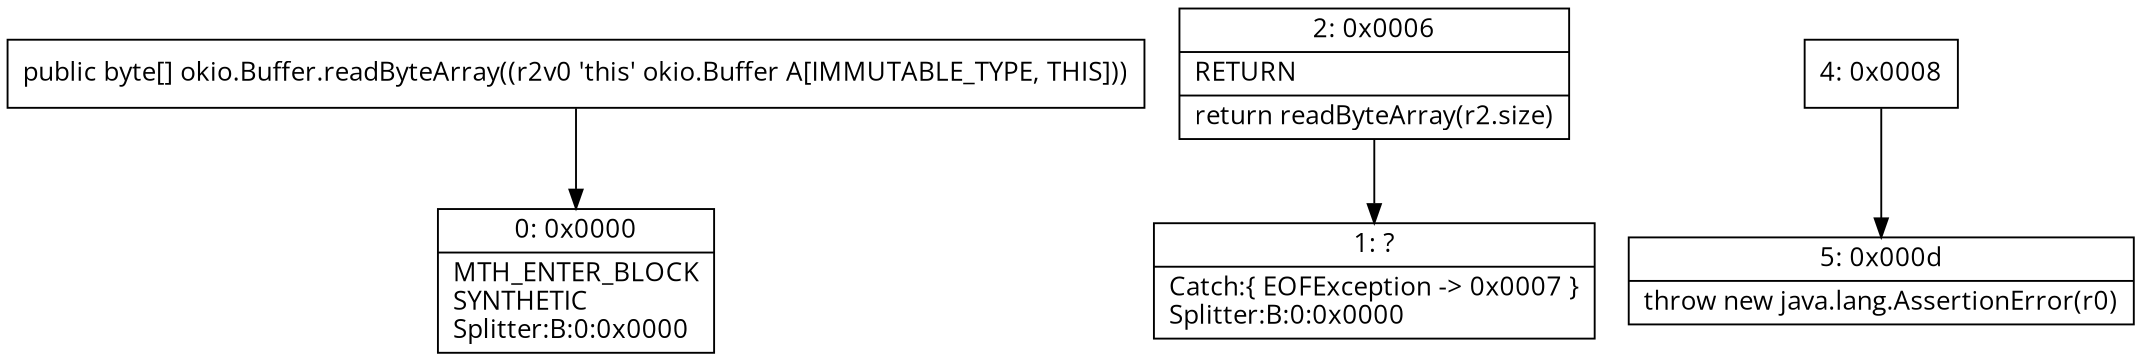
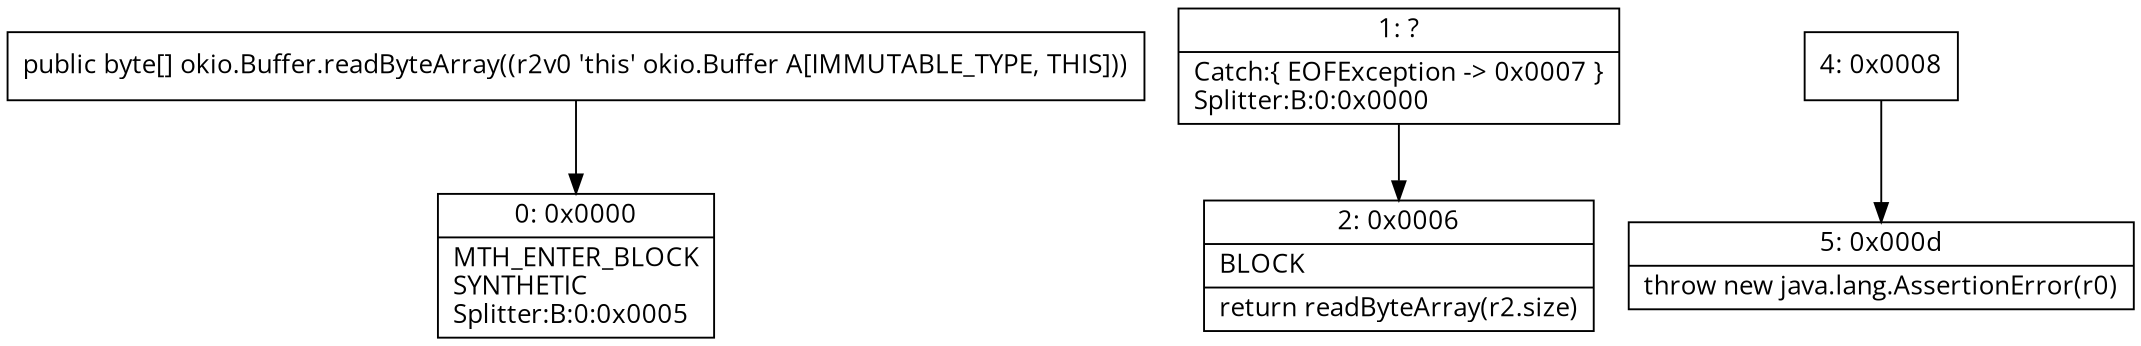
(1247, 73) -> (1263, 265)
(1374, 171) -> (1399, 152)
(571, 330) -> (571, 315)
